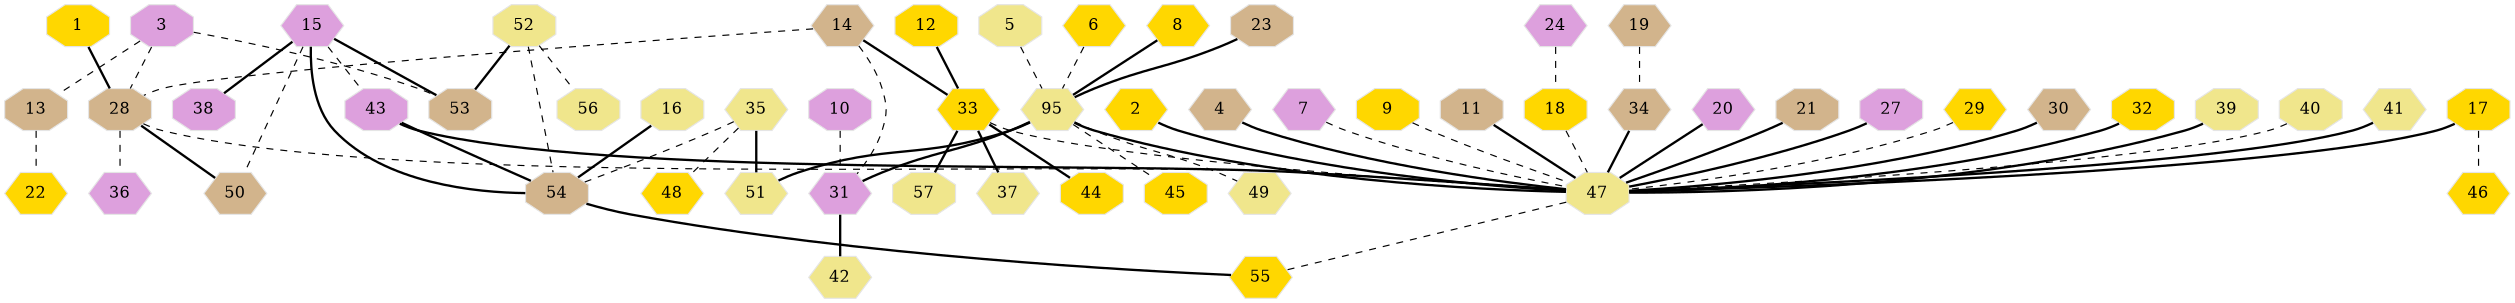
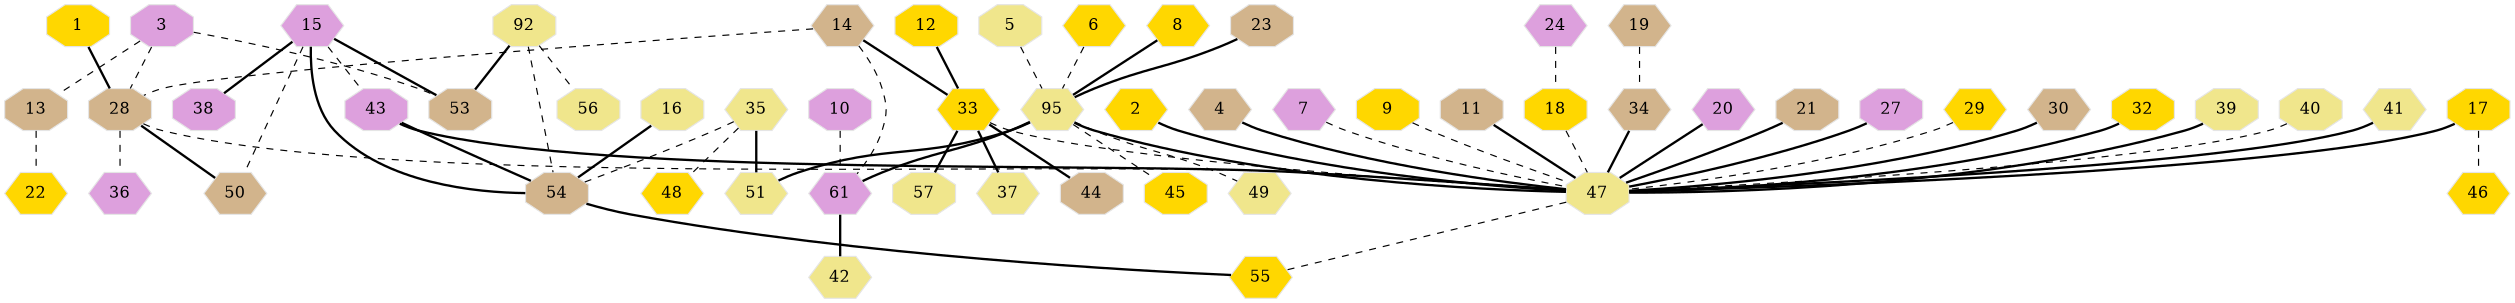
(524, 26) -> (524, 26)
(840, 193) -> (840, 193)
(1092, 193) -> (1092, 193)
